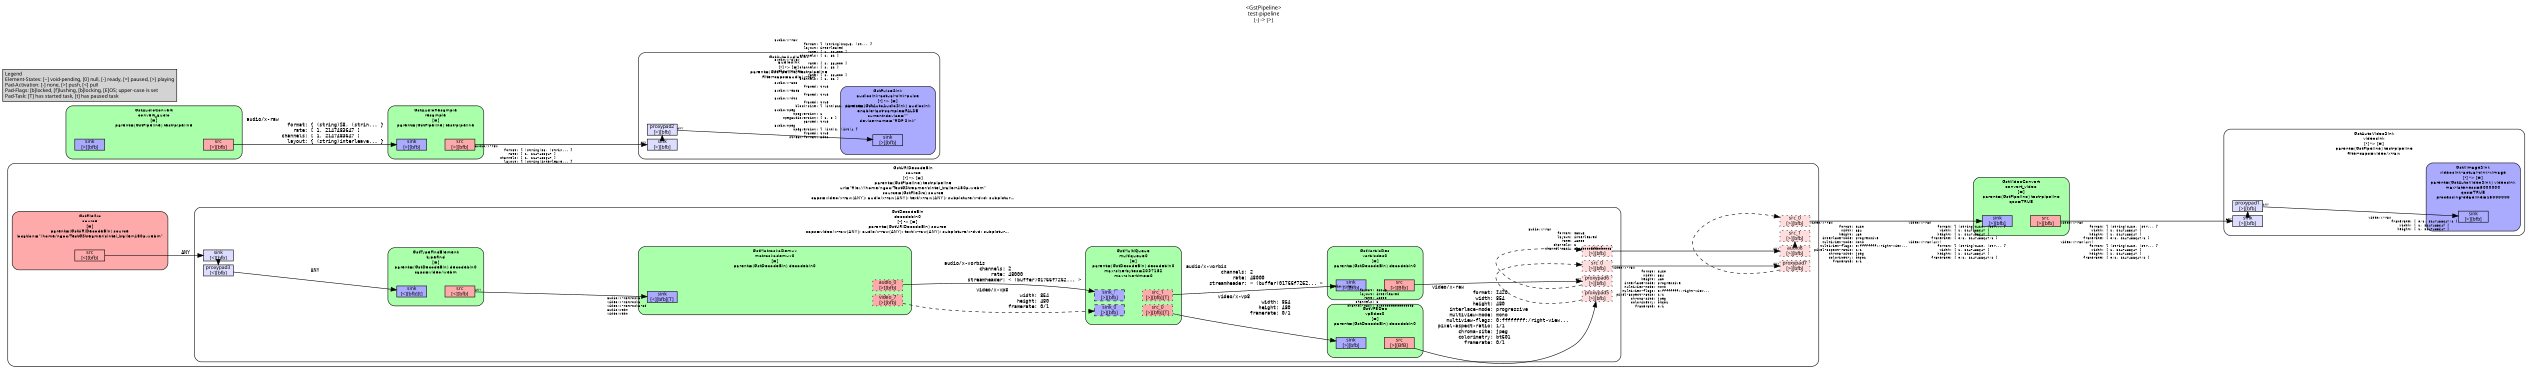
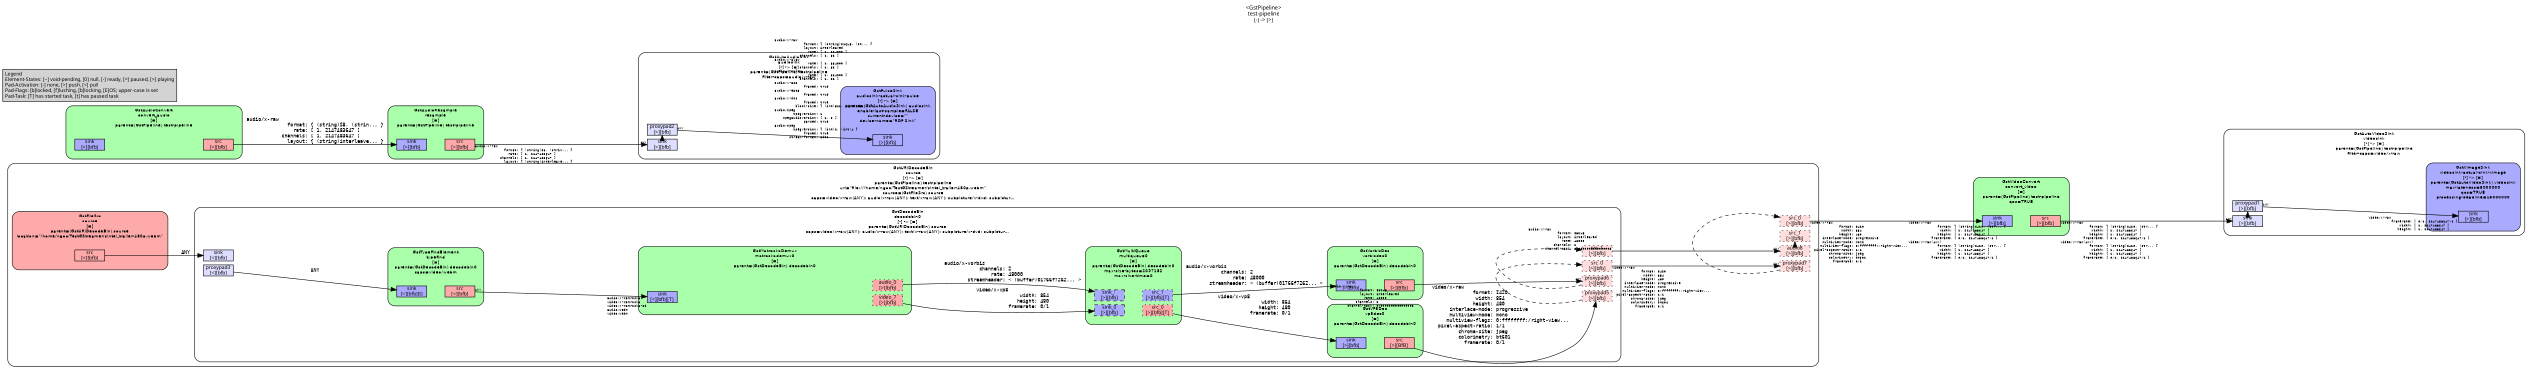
(218, 261) -> none
(1158, 295) -> (1158, 295)
(995, 312) -> (995, 312)
